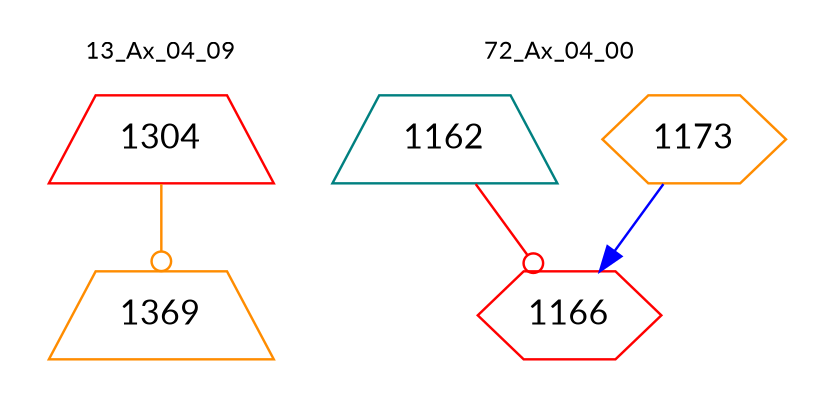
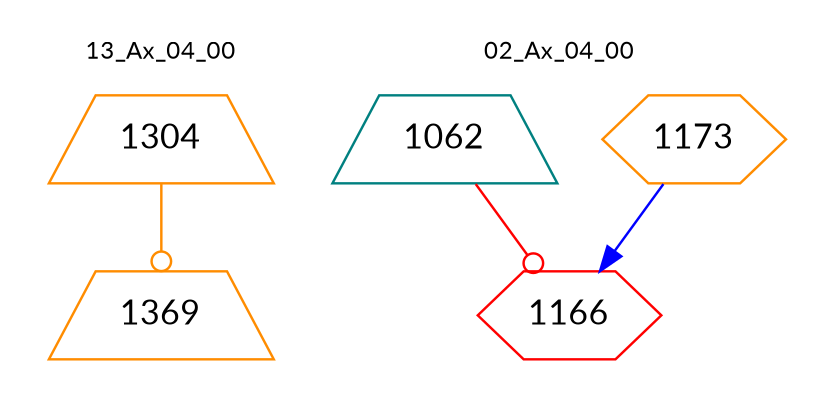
(161, 53) -> (161, 53)
(560, 53) -> (560, 53)
(161, 139) -> (161, 139)
(445, 139) -> (445, 139)
